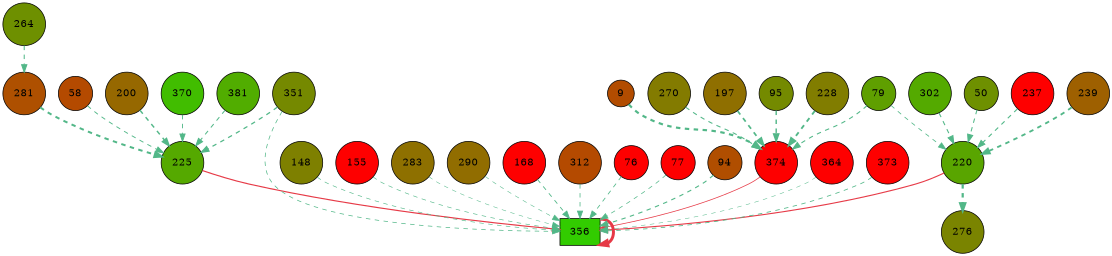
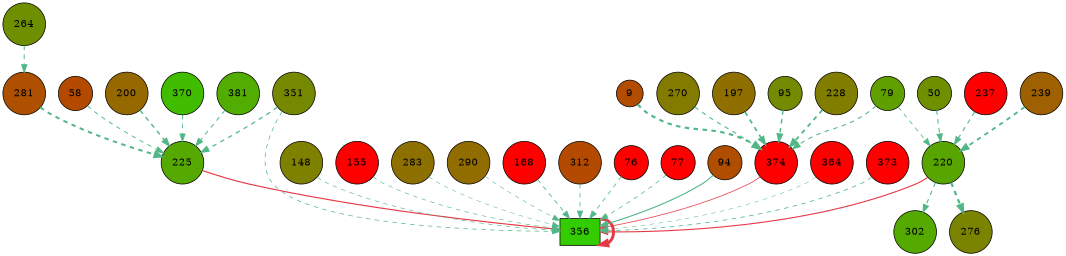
(945, 125) -> (931, 194)
(663, 204) -> (663, 204)
